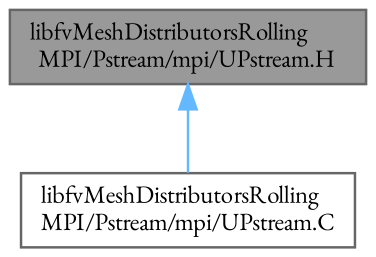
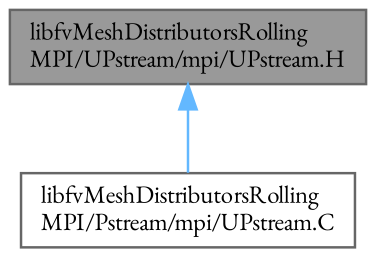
(188, 47) -> (188, 47)
